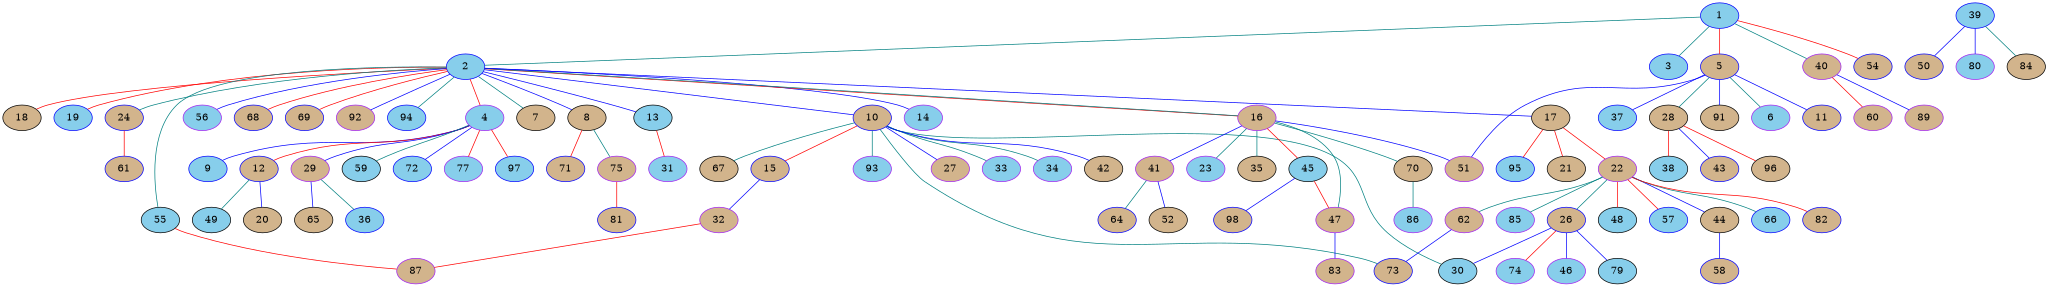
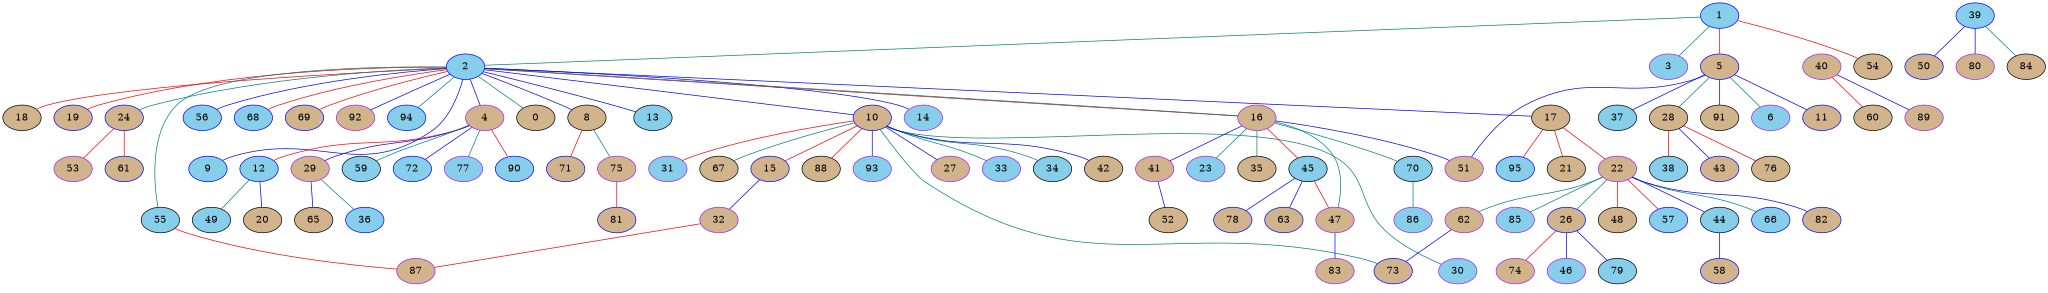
(1771, 41) -> none
(1669, 67) -> (1669, 67)
(1873, 67) -> (1873, 67)
(1975, 67) -> (1975, 67)
(475, 92) -> (475, 92)
(73, 118) -> (73, 118)
(202, 118) -> (202, 118)
(253, 118) -> (253, 118)
(485, 118) -> (485, 118)
(536, 118) -> (536, 118)
(1617, 118) -> (1617, 118)
(1873, 118) -> (1873, 118)
(321, 143) -> (359, 154)
(474, 143) -> (474, 143)
(660, 143) -> (767, 136)
(872, 143) -> (872, 143)
none -> (73, 169)
(259, 169) -> (259, 169)
(515, 169) -> (515, 169)
none -> (821, 169)
(1053, 169) -> (1053, 169)
(1413, 169) -> (1413, 169)
(1771, 169) -> (1771, 169)
(1720, 194) -> (1720, 194)
(1117, 220) -> none
(1233, 220) -> (1233, 220)
none -> (1284, 220)
(1617, 220) -> (1617, 220)
(1720, 220) -> (1720, 220)
(1512, 246) -> none
(1458, 271) -> (1458, 271)
(1515, 271) -> (1515, 271)
